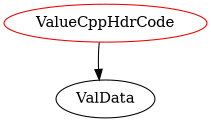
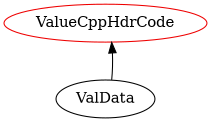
(98, 56) -> (113, 66)
